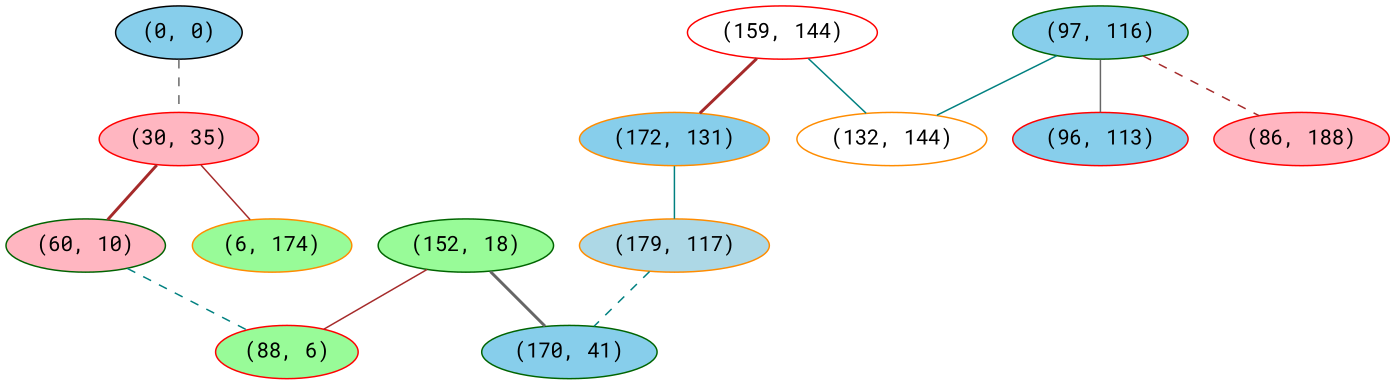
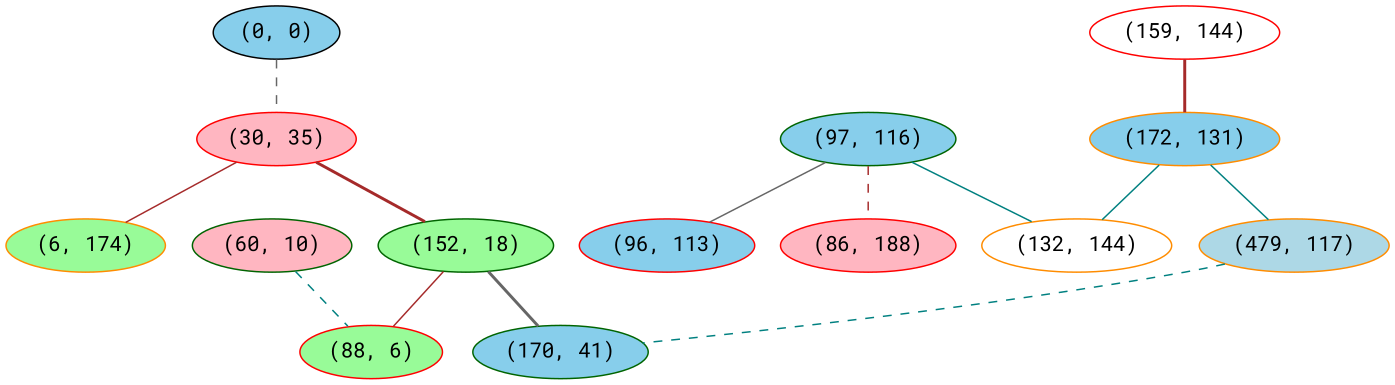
(837, 86) -> (1131, 192)
(132, 192) -> (371, 192)
(674, 246) -> (1294, 246)
